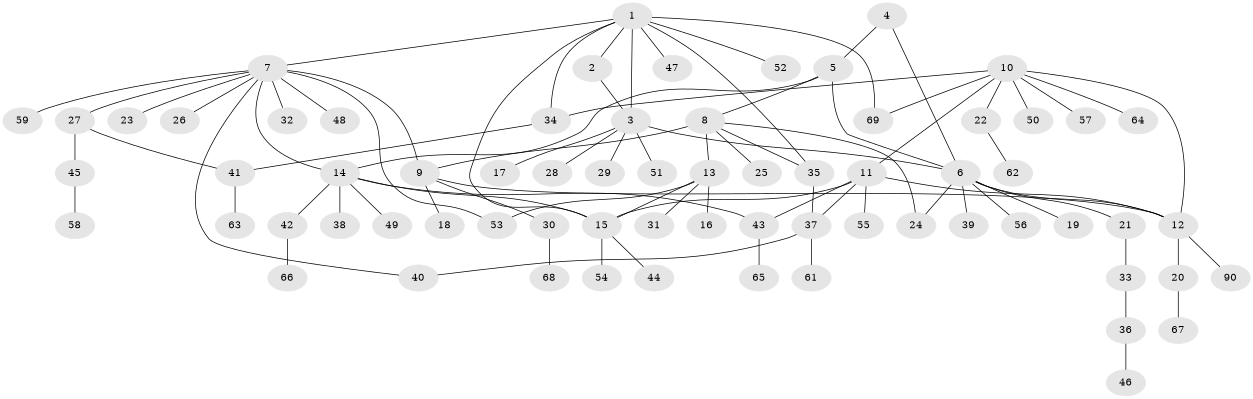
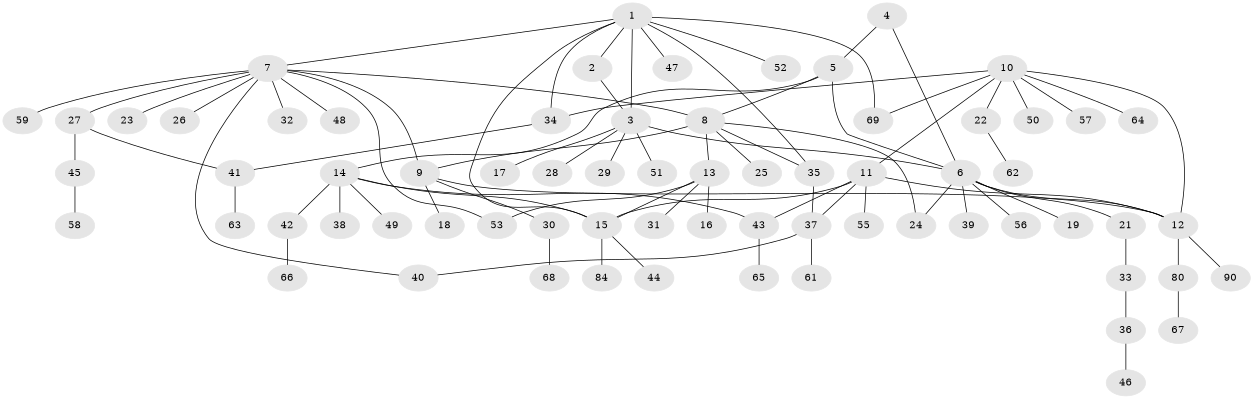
(266, 141) -> (488, 85)
(602, 278) -> (602, 278)
(1178, 278) -> (1178, 278)
